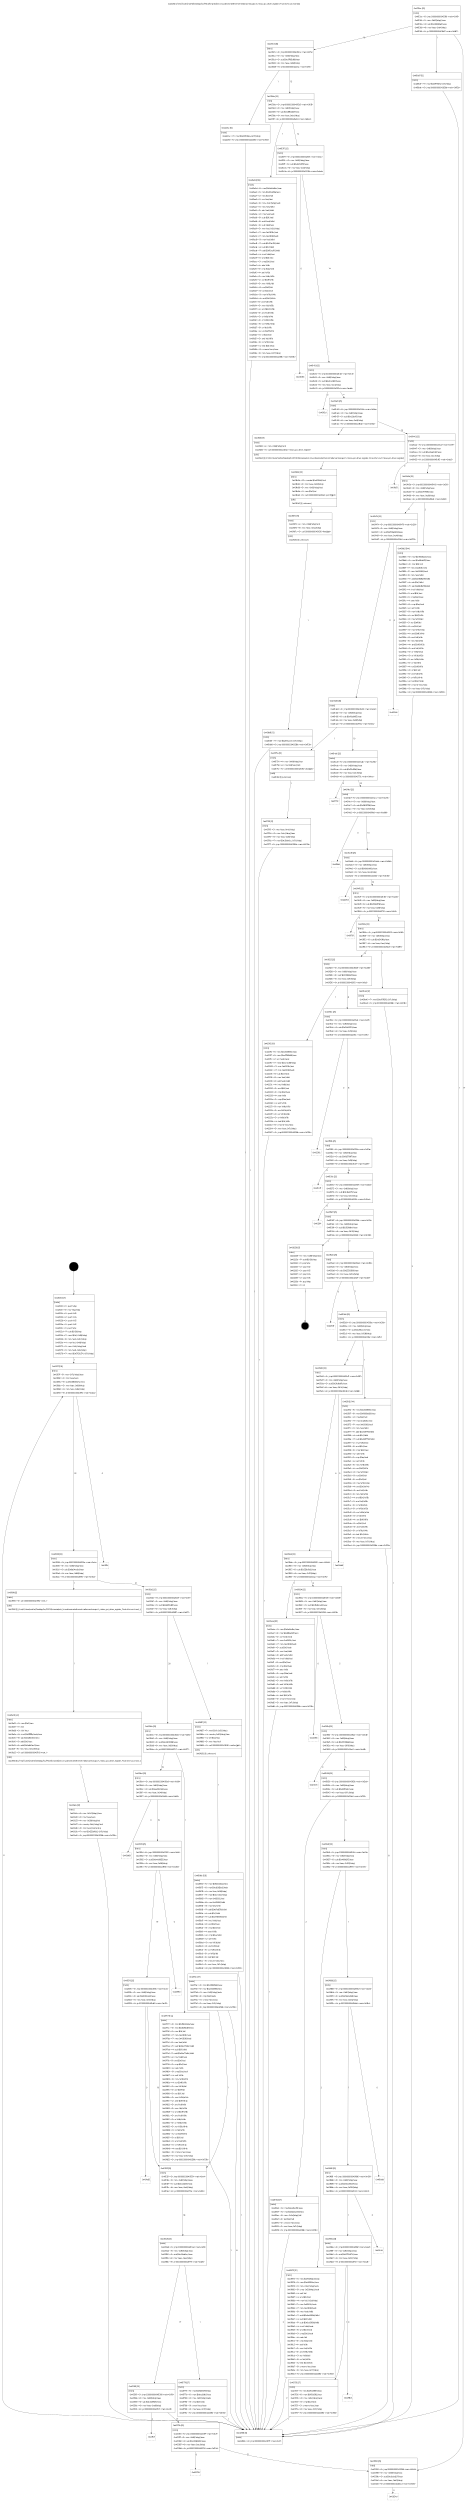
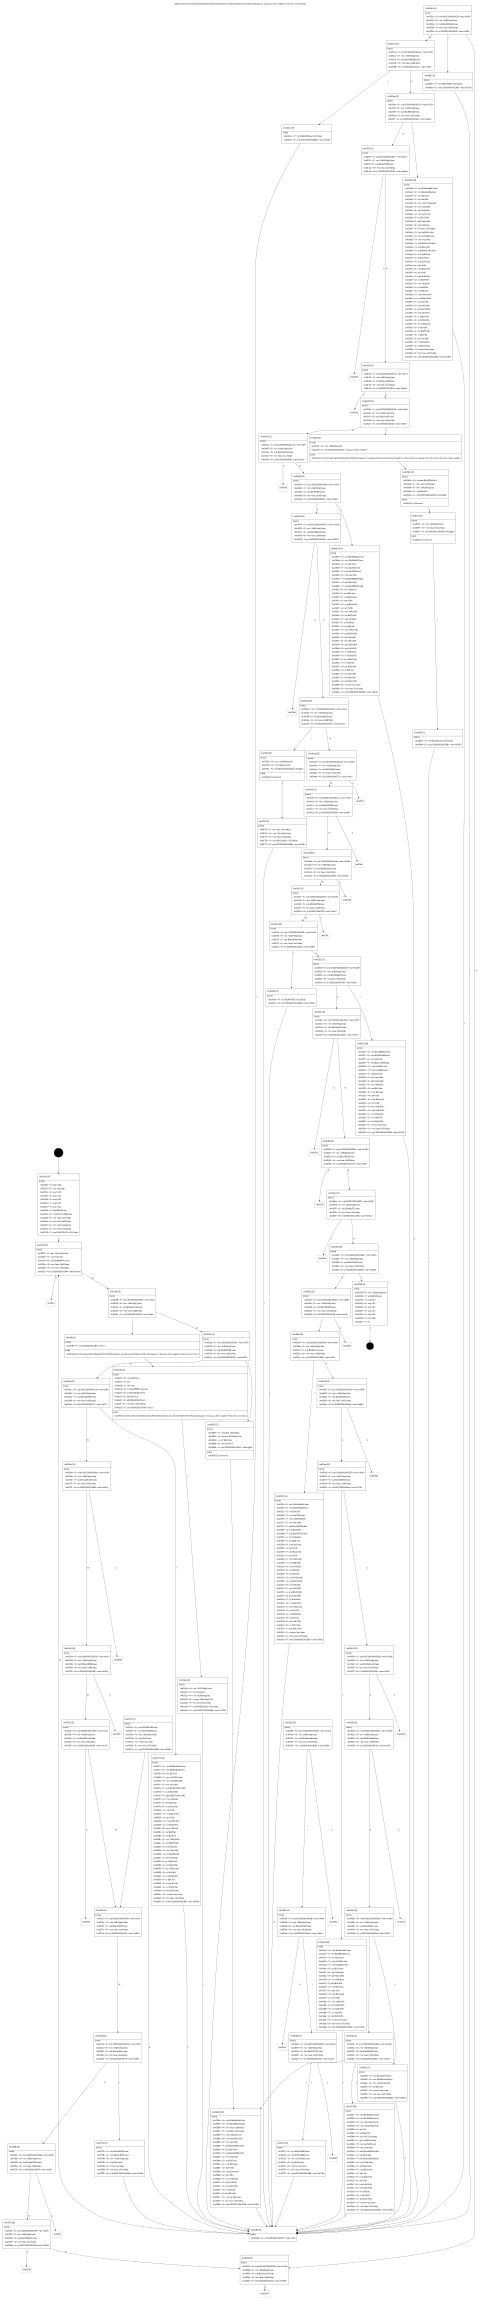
(346, 1923) -> (296, 2071)
